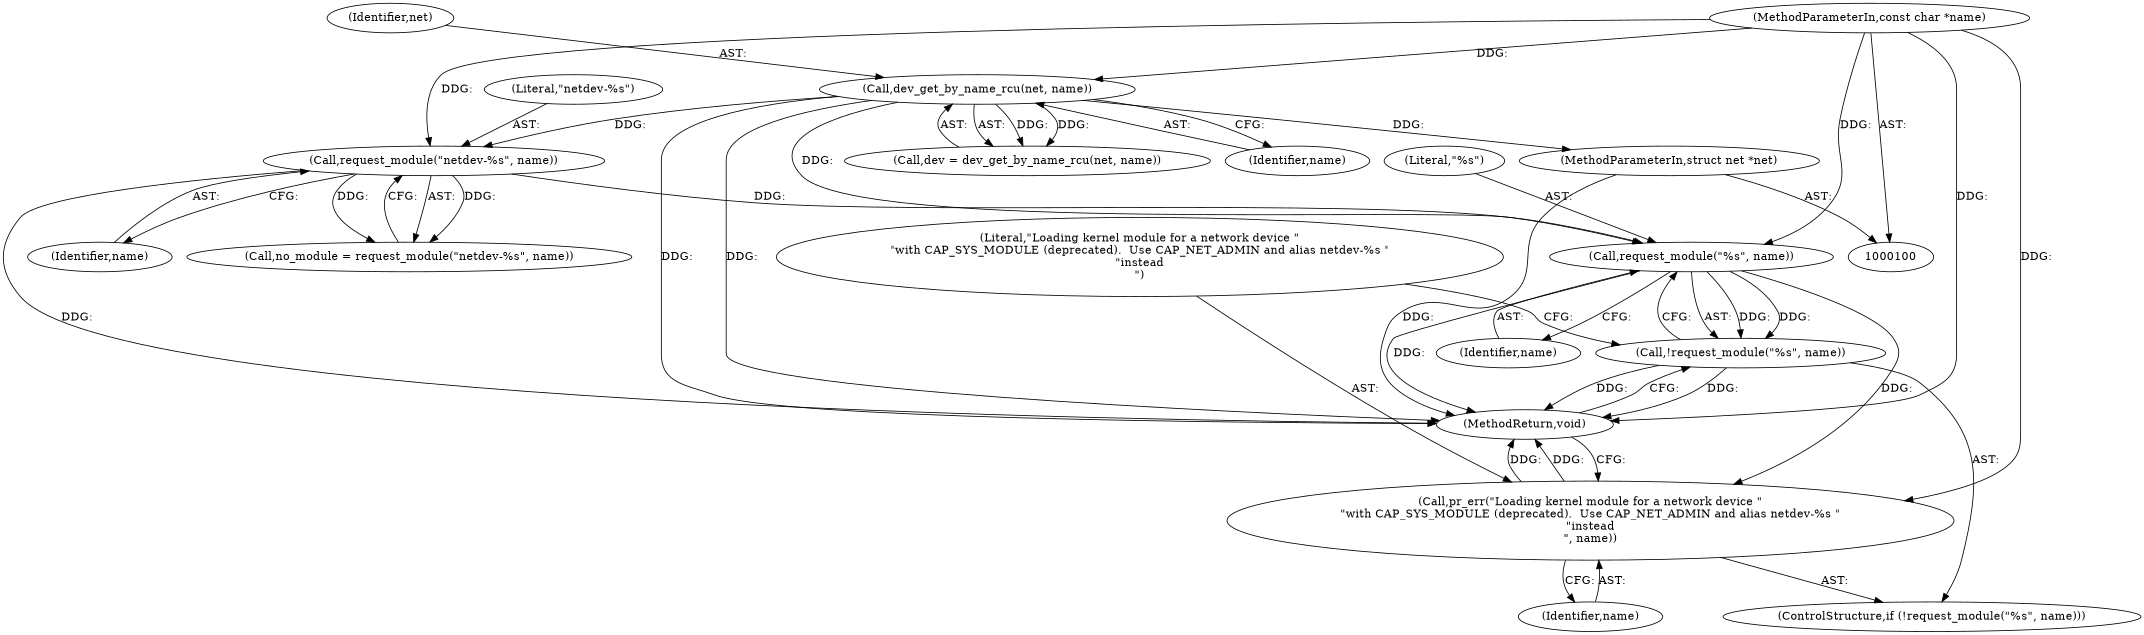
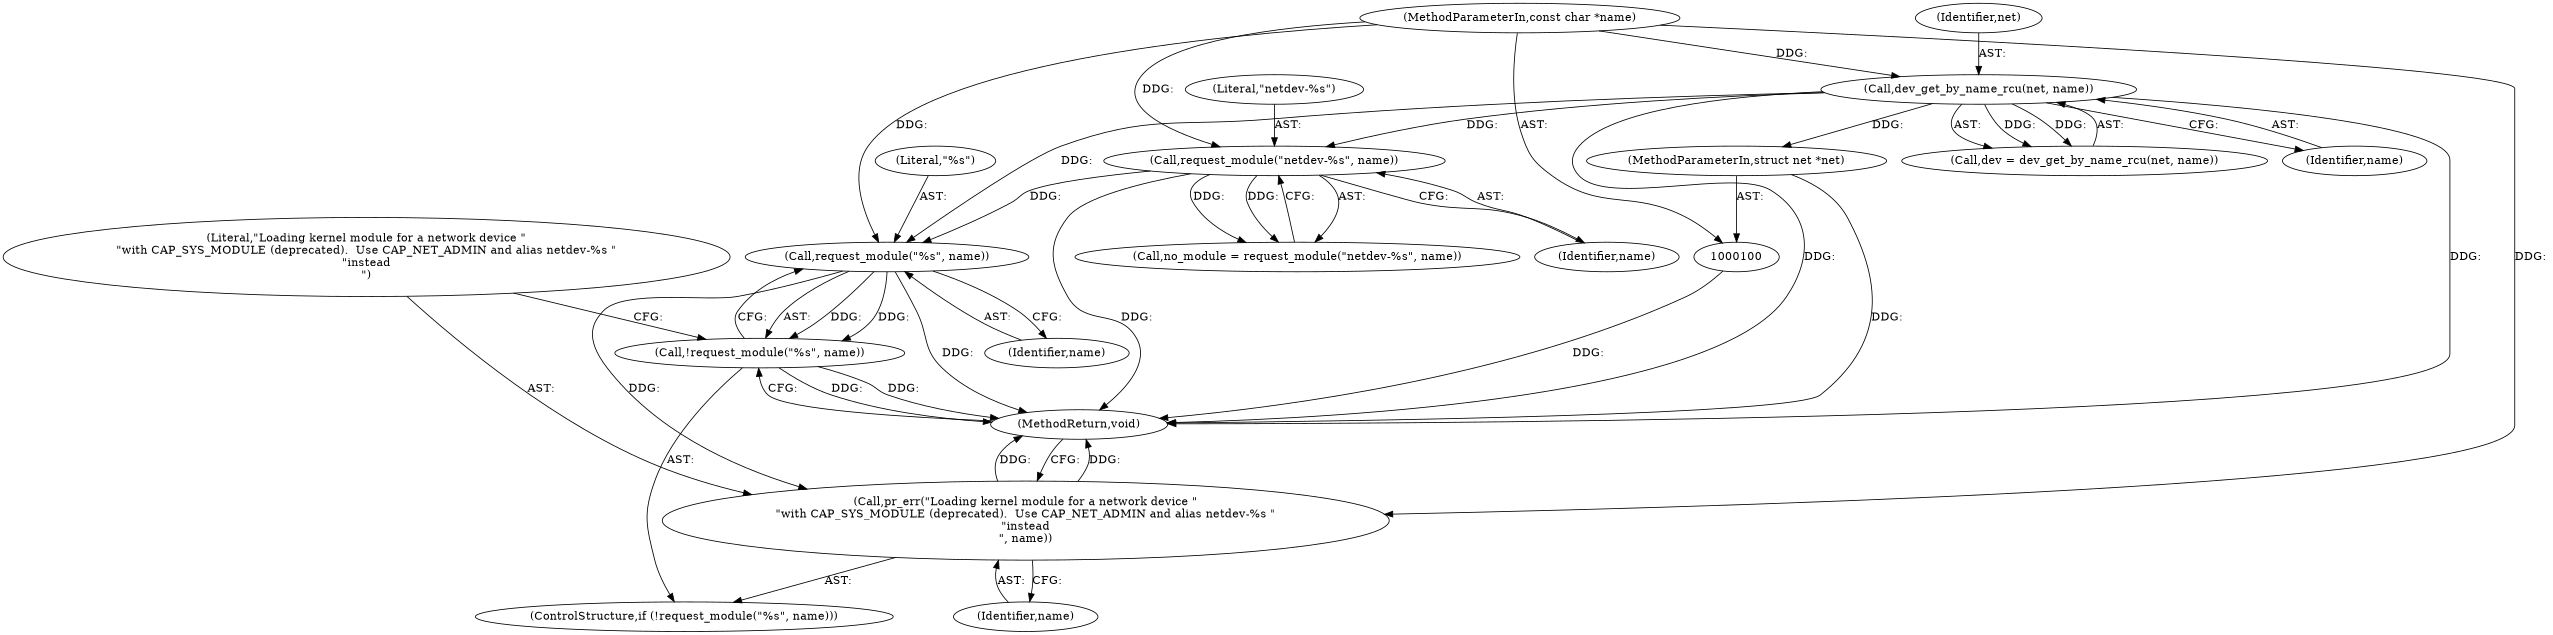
(1956, 363) -> (1454, 372)
